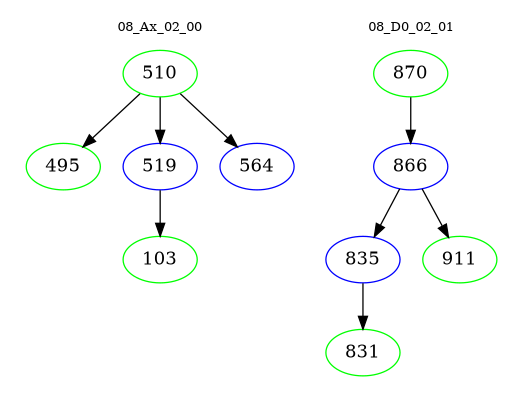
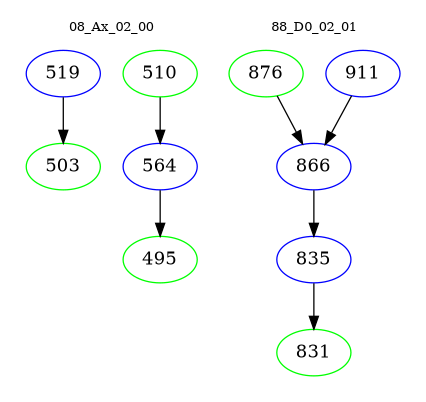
(411, 28) -> (315, 28)
(411, 74) -> (266, 74)
(160, 114) -> none
(116, 116) -> (160, 207)
(432, 207) -> (342, 114)
(160, 260) -> (63, 167)
(460, 260) -> (363, 74)
